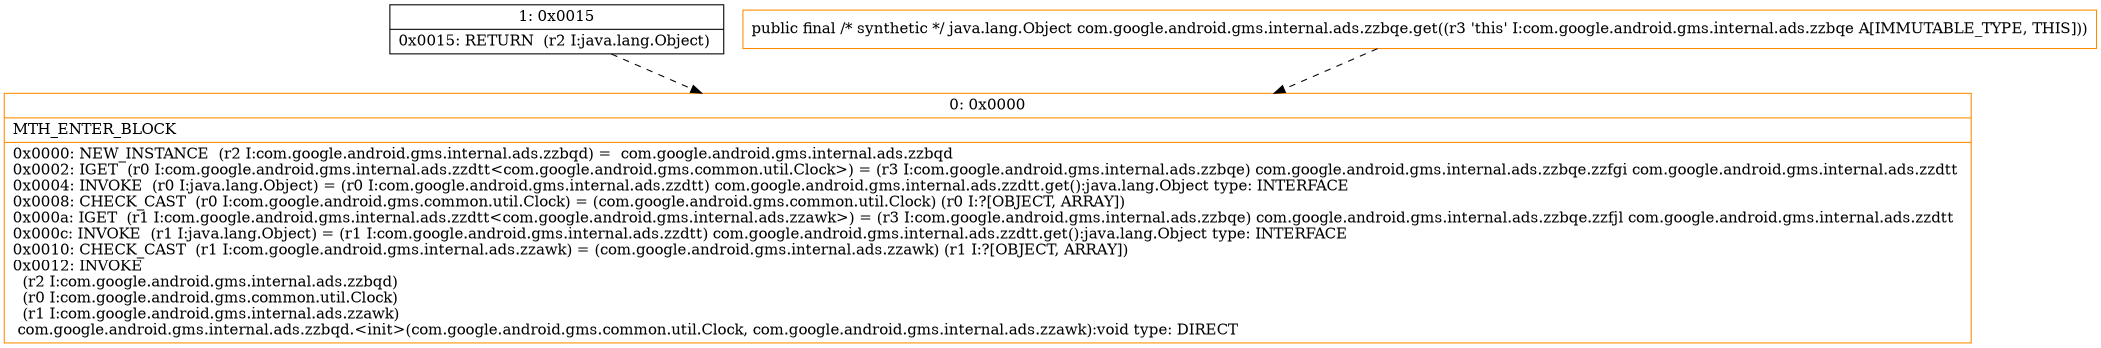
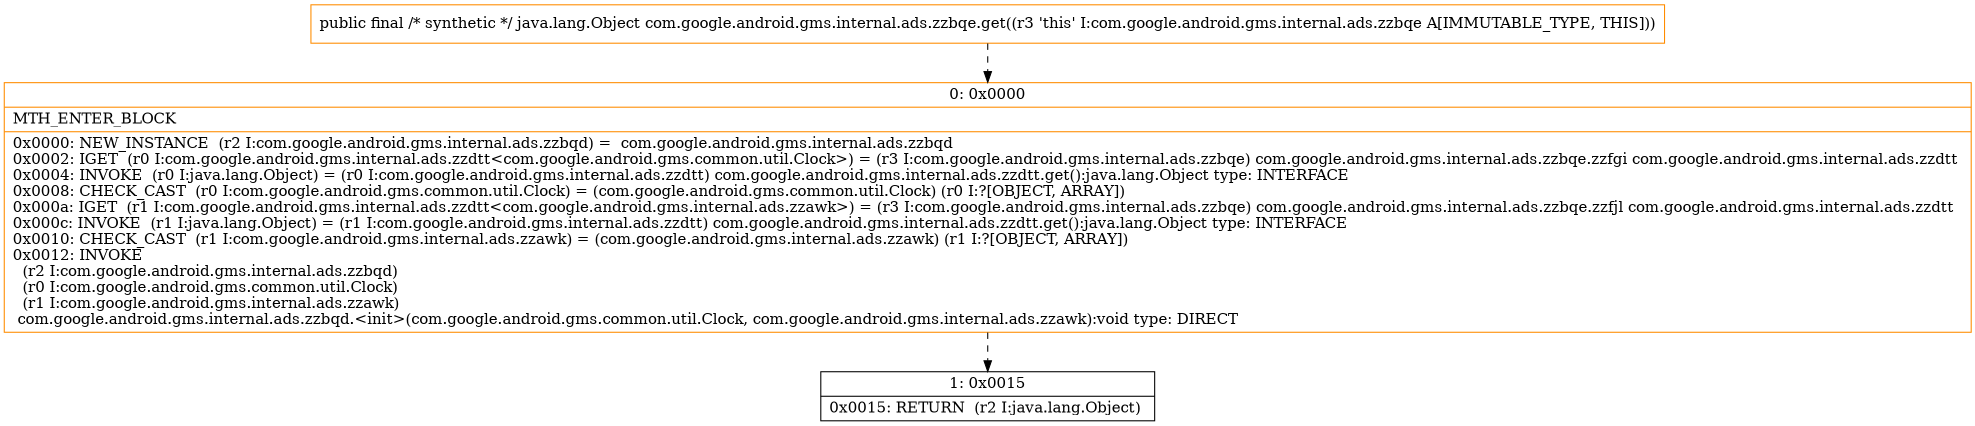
(652, 71) -> (988, 347)
